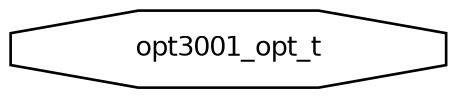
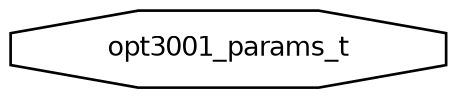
(228, 49) -> (228, 49)
